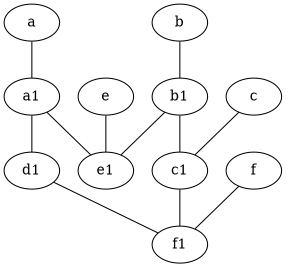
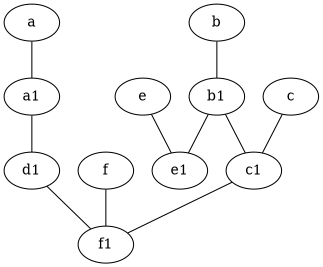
(69, 134) -> none
